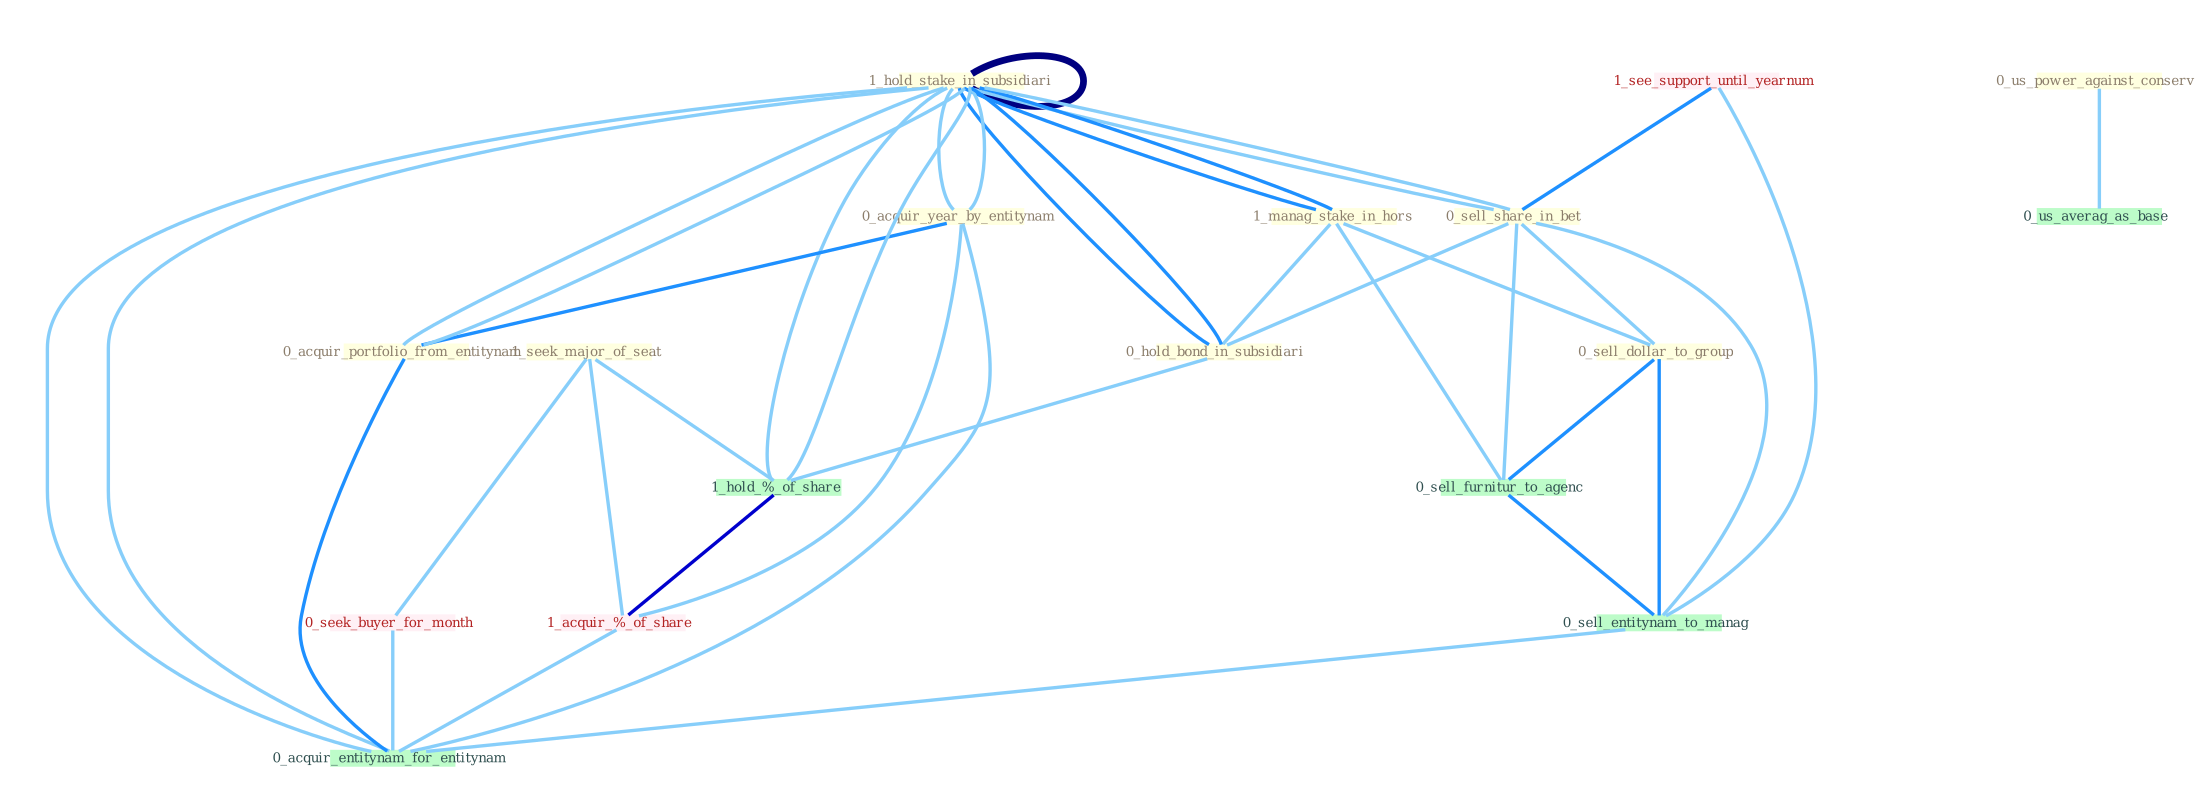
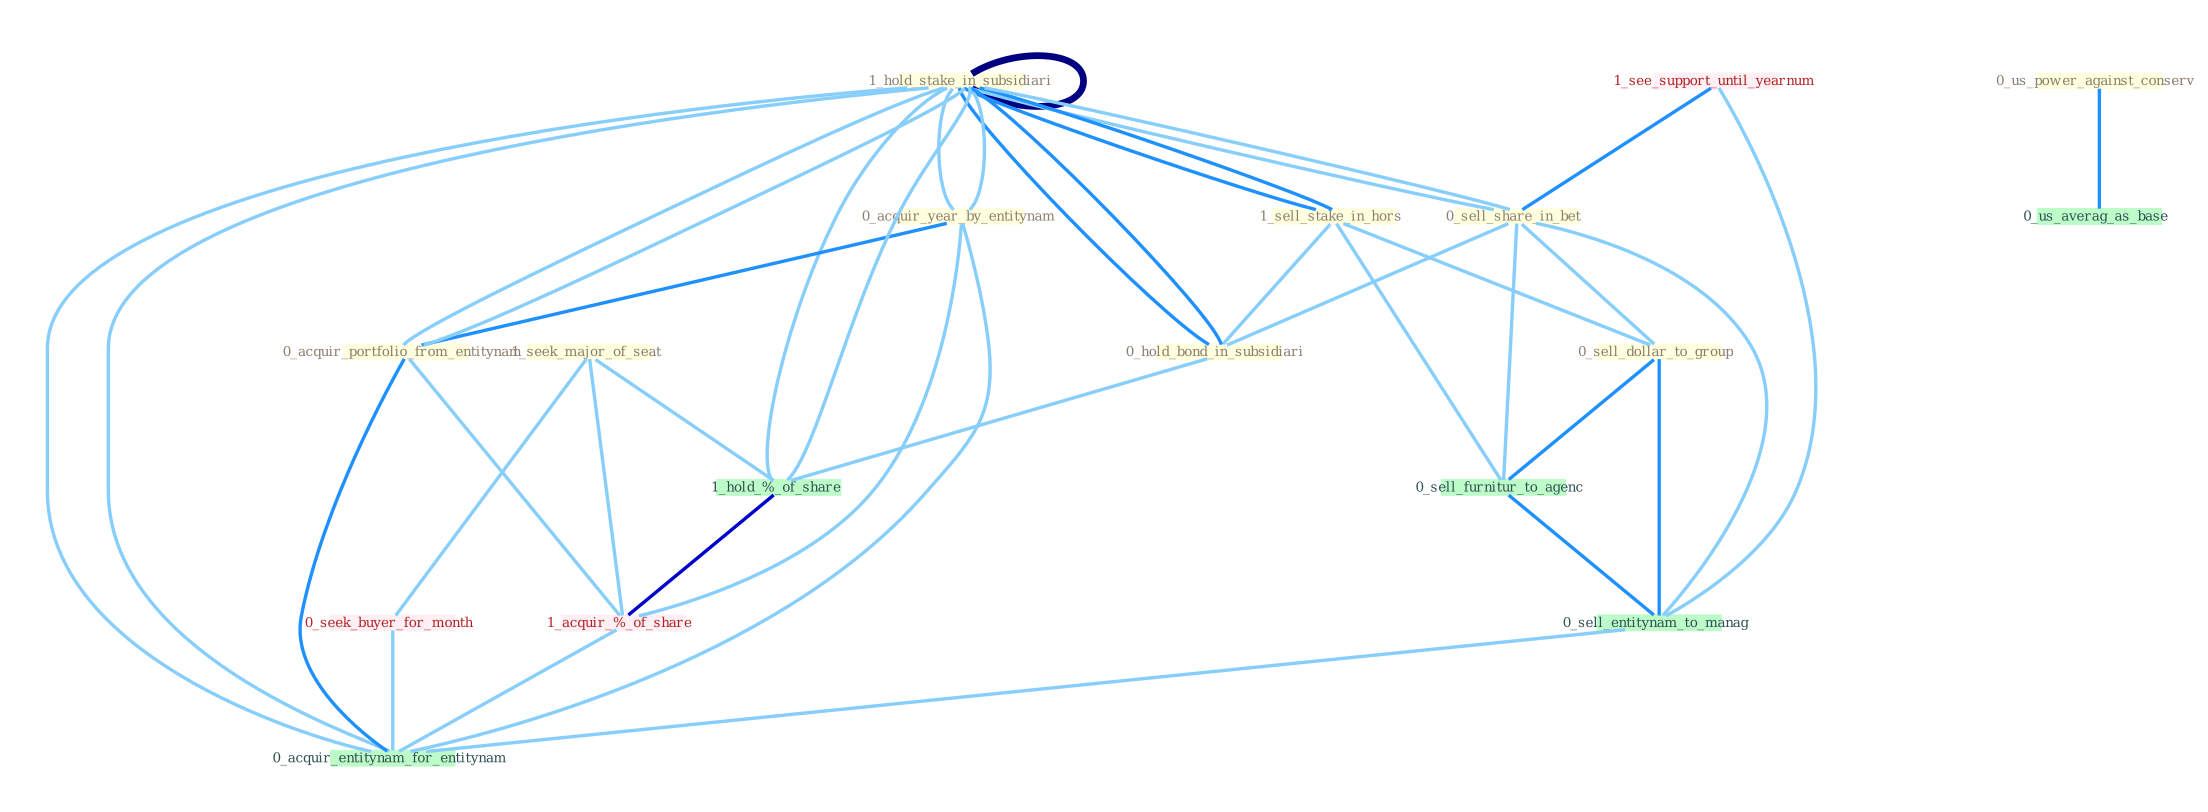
(2099, 149) -> (2099, 149)
(1334, 217) -> (1334, 217)
none -> (520, 494)
